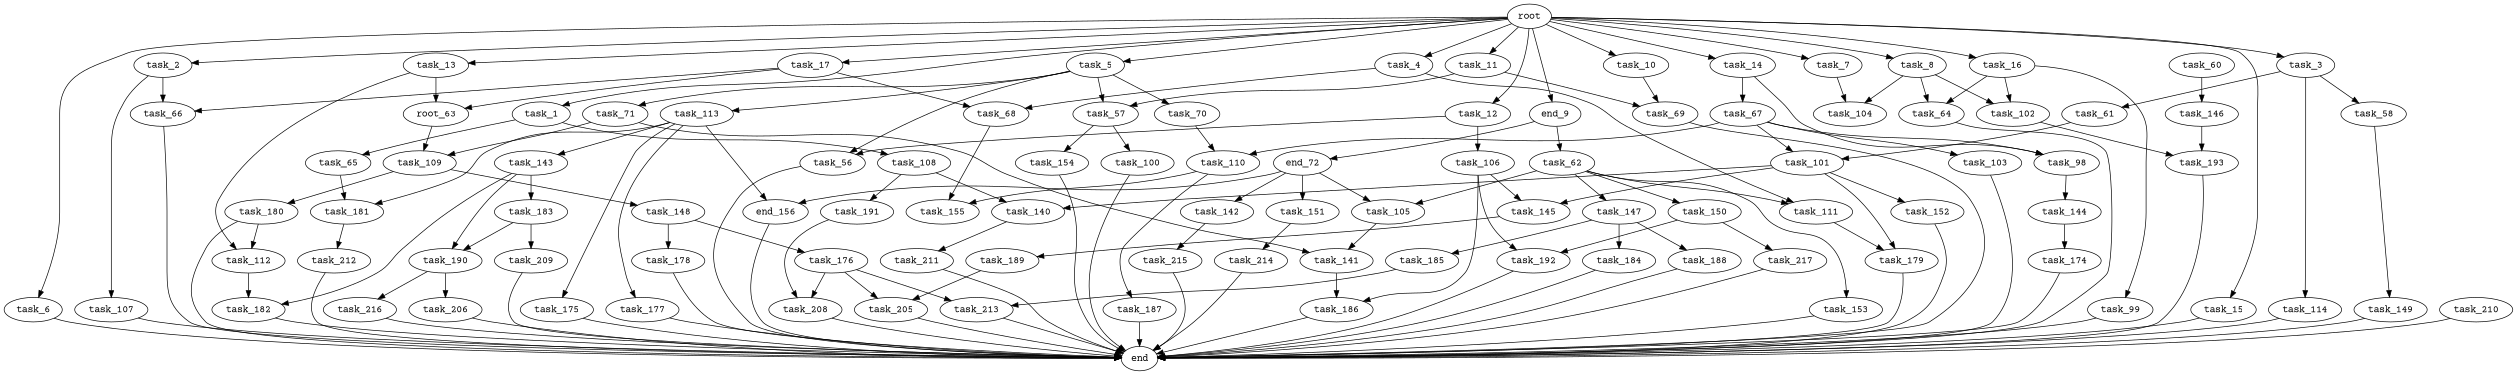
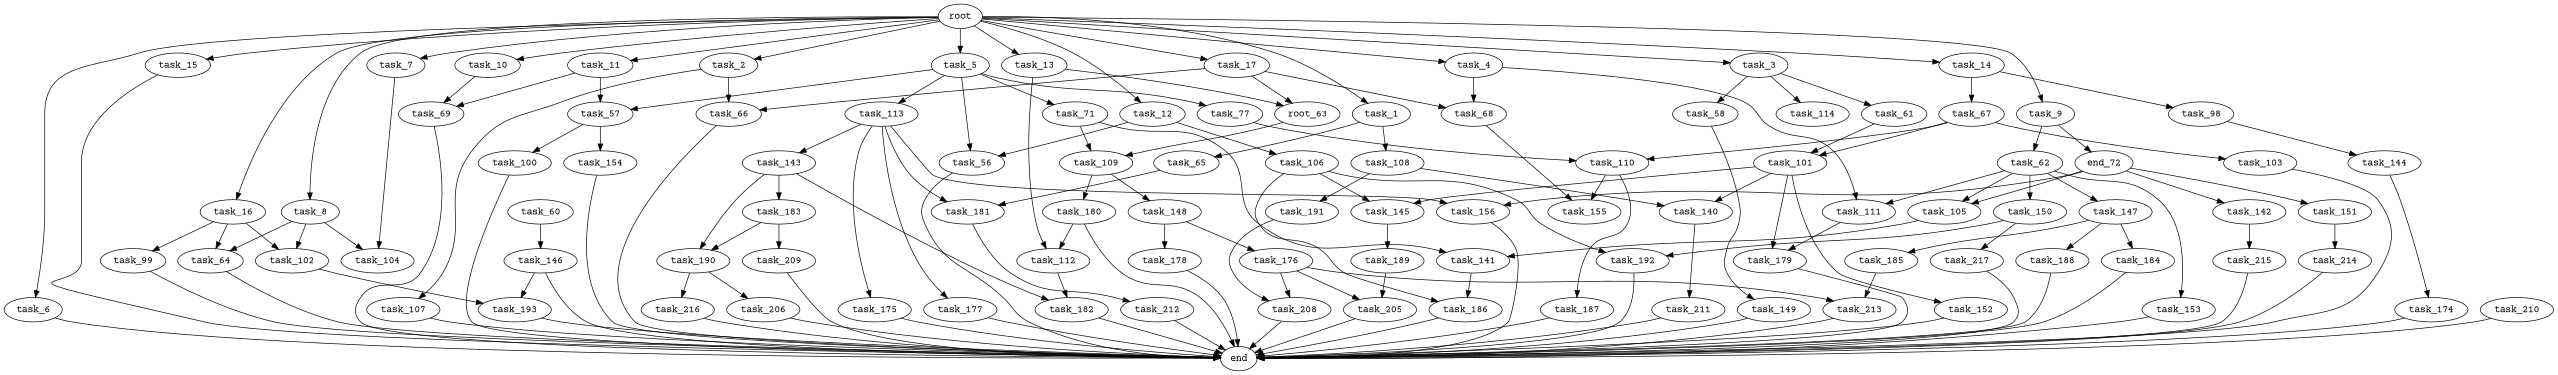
(1187, 114) -> (1230, 114)
(1555, 114) -> (2046, 114)
(1902, 138) -> none
(776, 212) -> (1473, 212)
(1723, 351) -> (867, 350)
